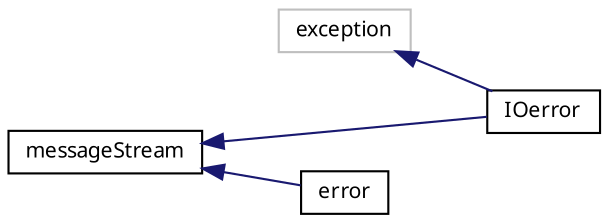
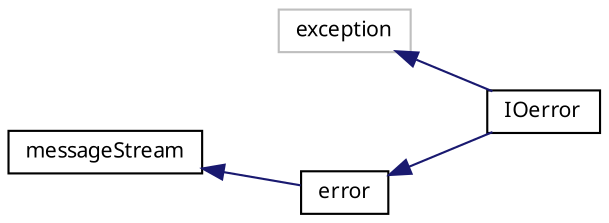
(355, 129) -> (451, 149)
